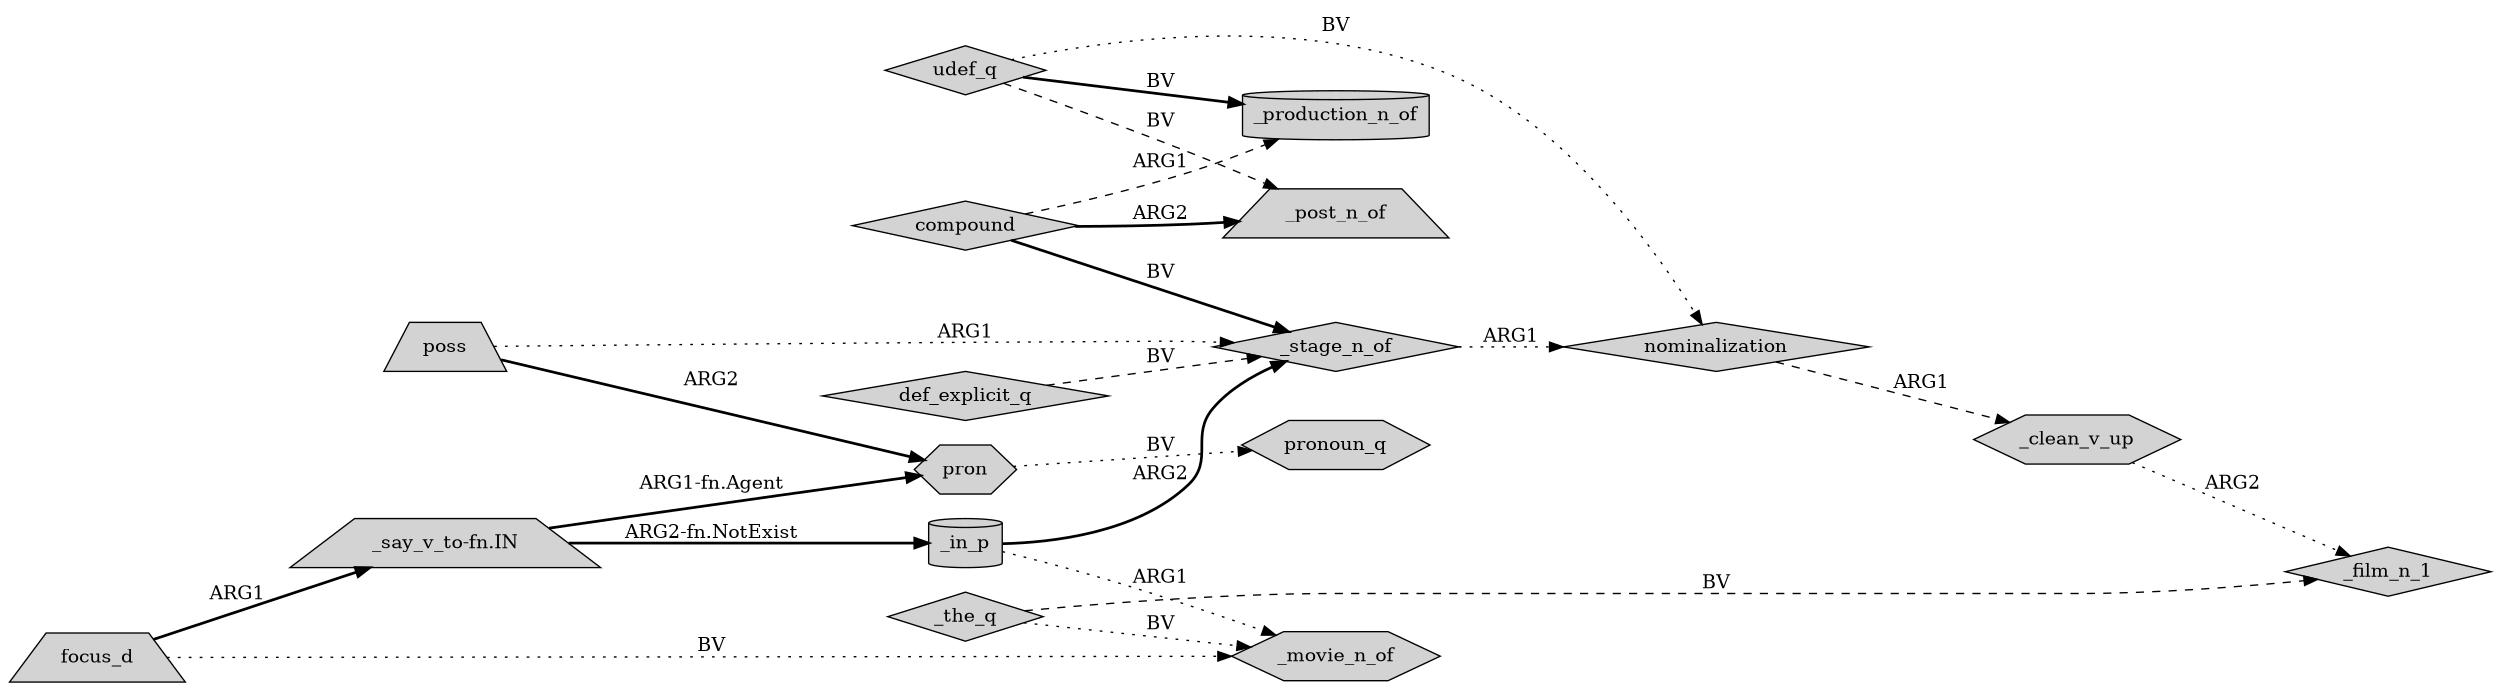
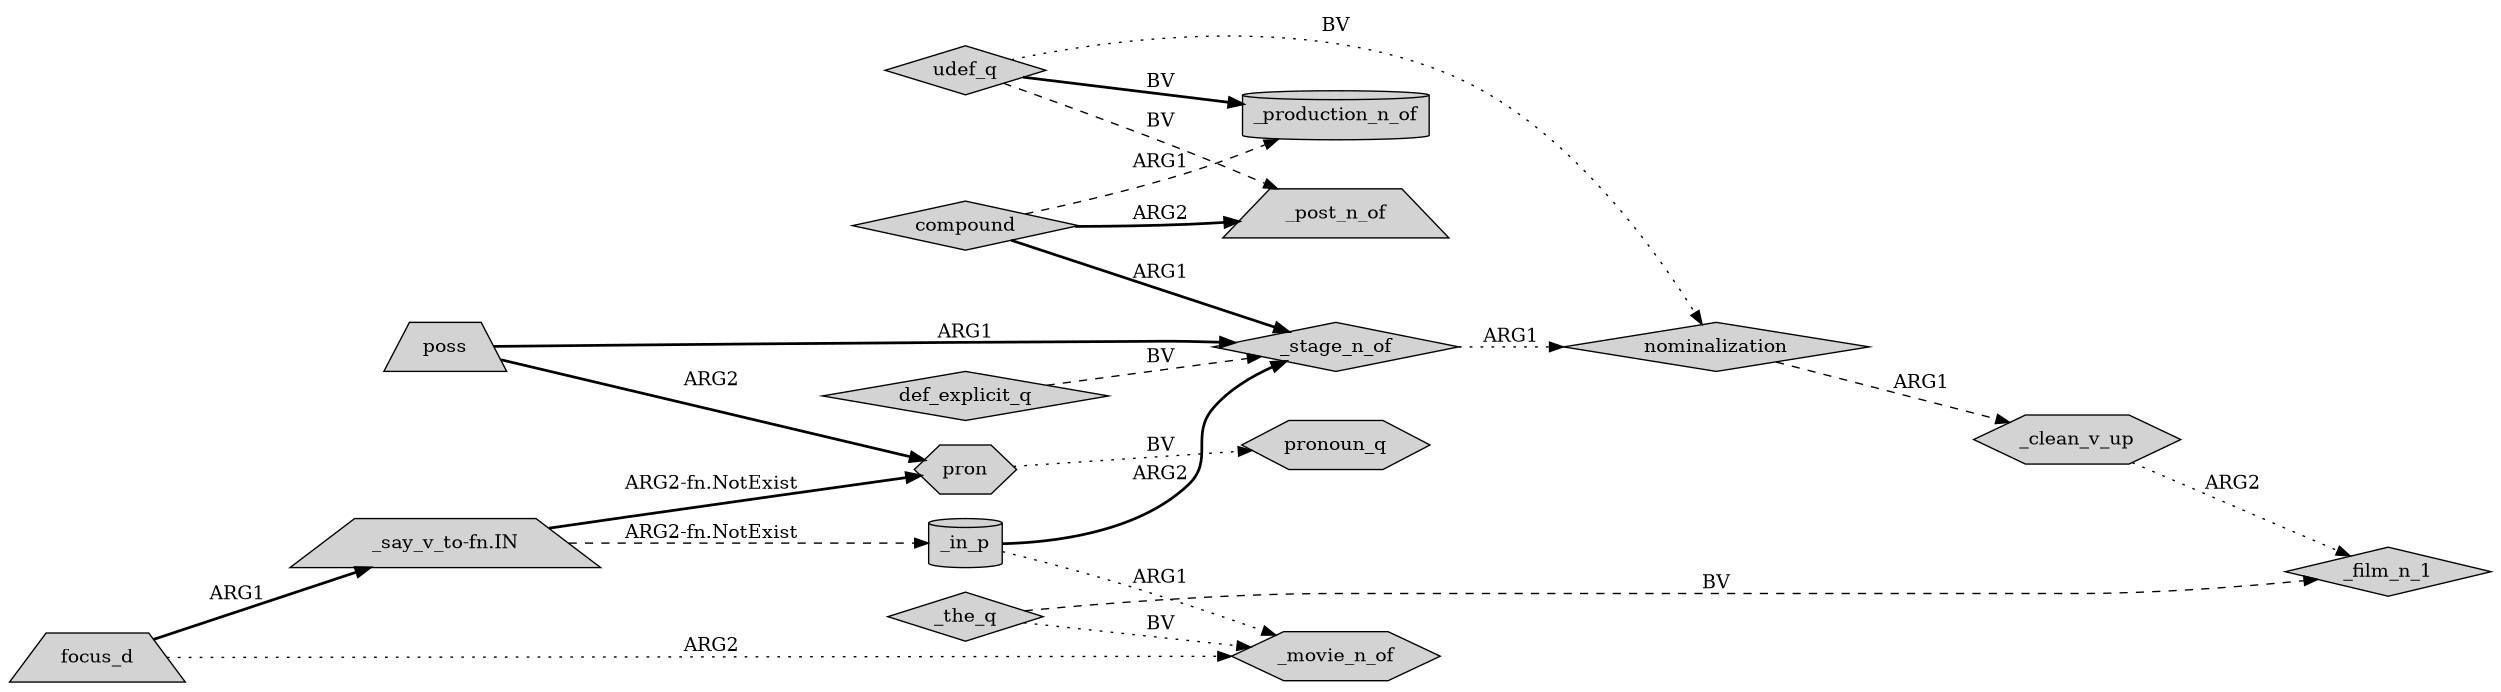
(1161, 273) -> (1161, 273)
(857, 343) -> (857, 343)
(712, 484) -> (712, 484)
(742, 543) -> (742, 543)
(712, 646) -> (712, 646)
